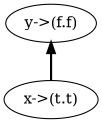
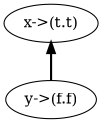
(51, 67) -> (51, 67)
